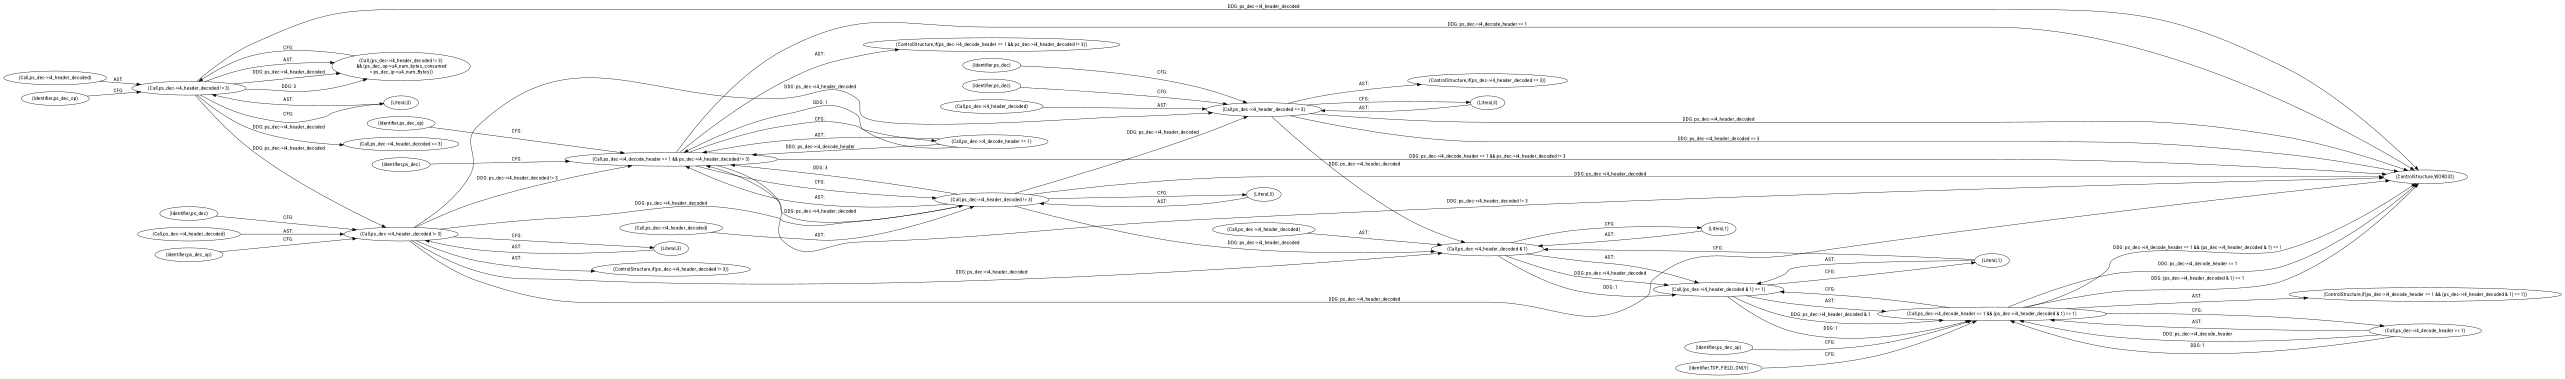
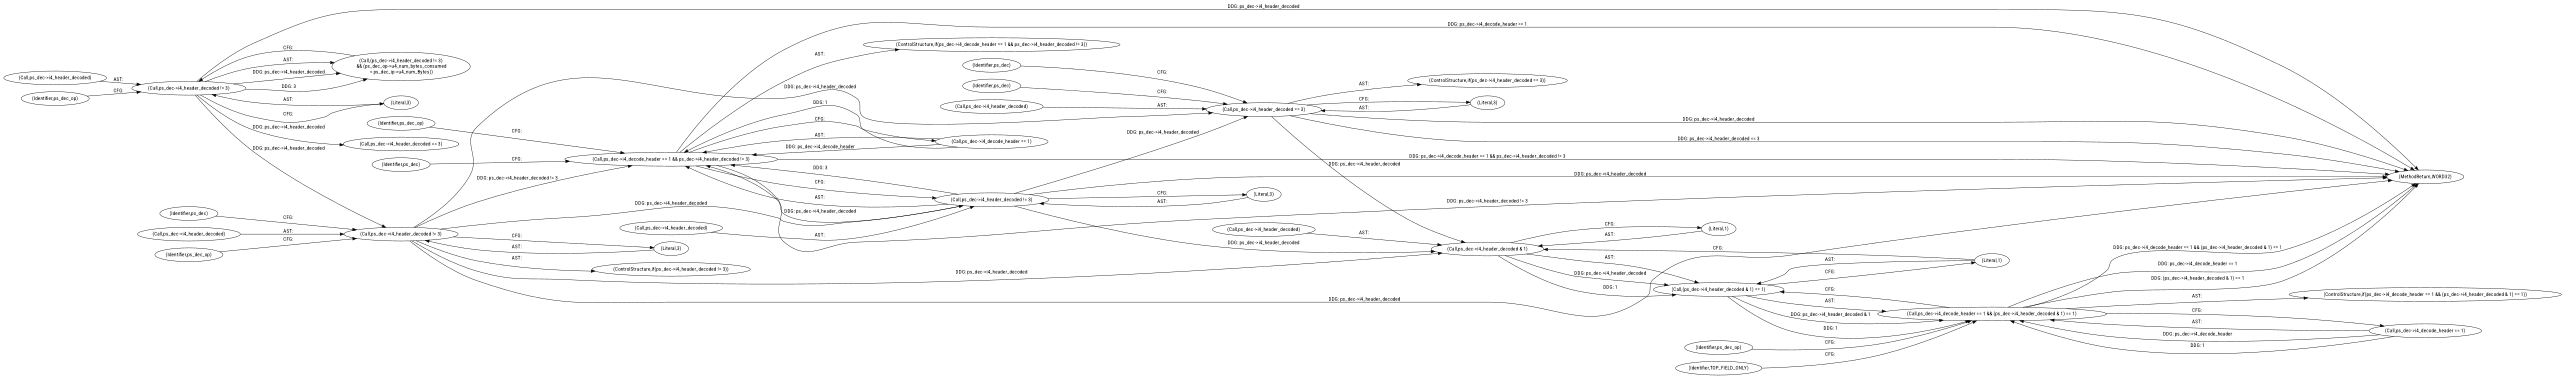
(2425, 177) -> (2425, 177)
